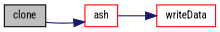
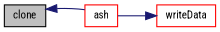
(60, 23) -> (71, 9)
